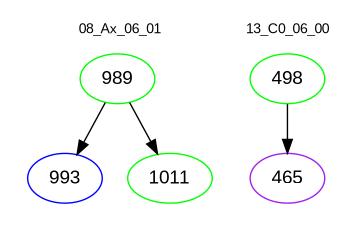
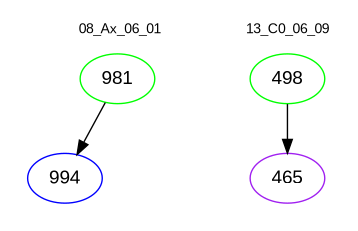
(288, 30) -> (288, 30)
(117, 79) -> (117, 79)
(65, 178) -> (65, 178)
(170, 178) -> none
